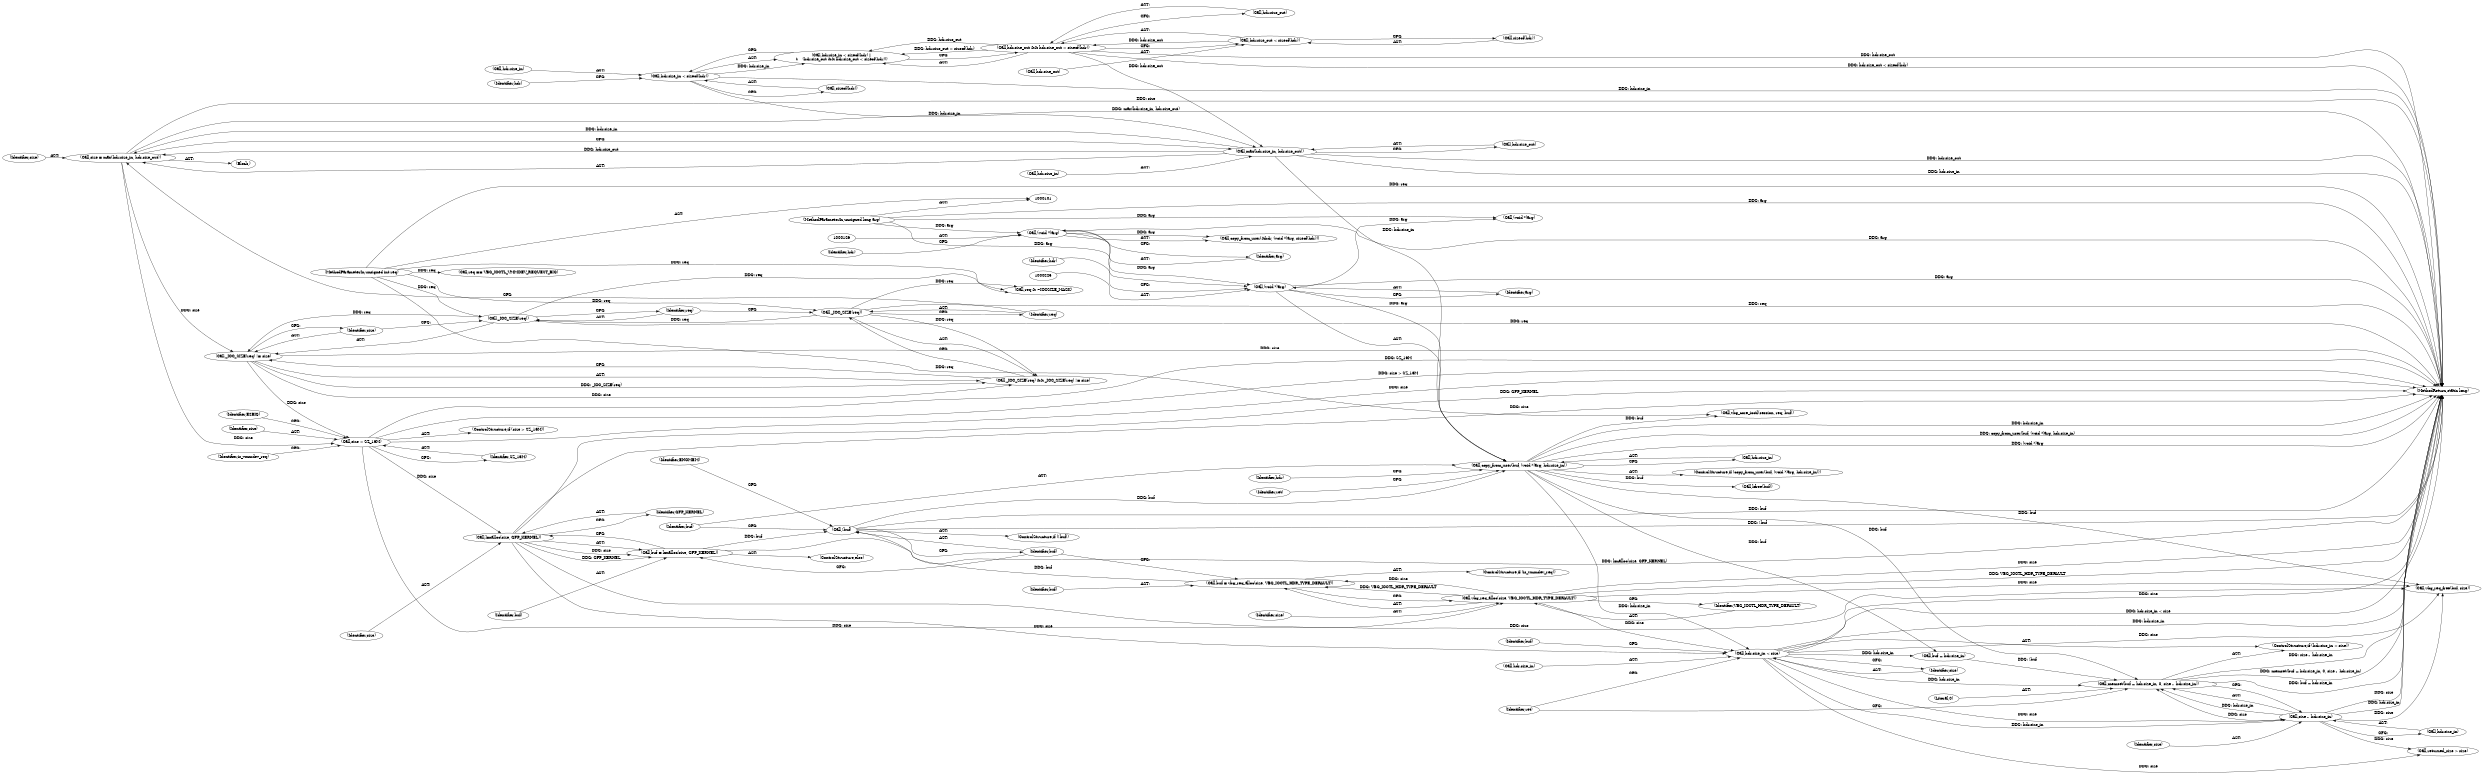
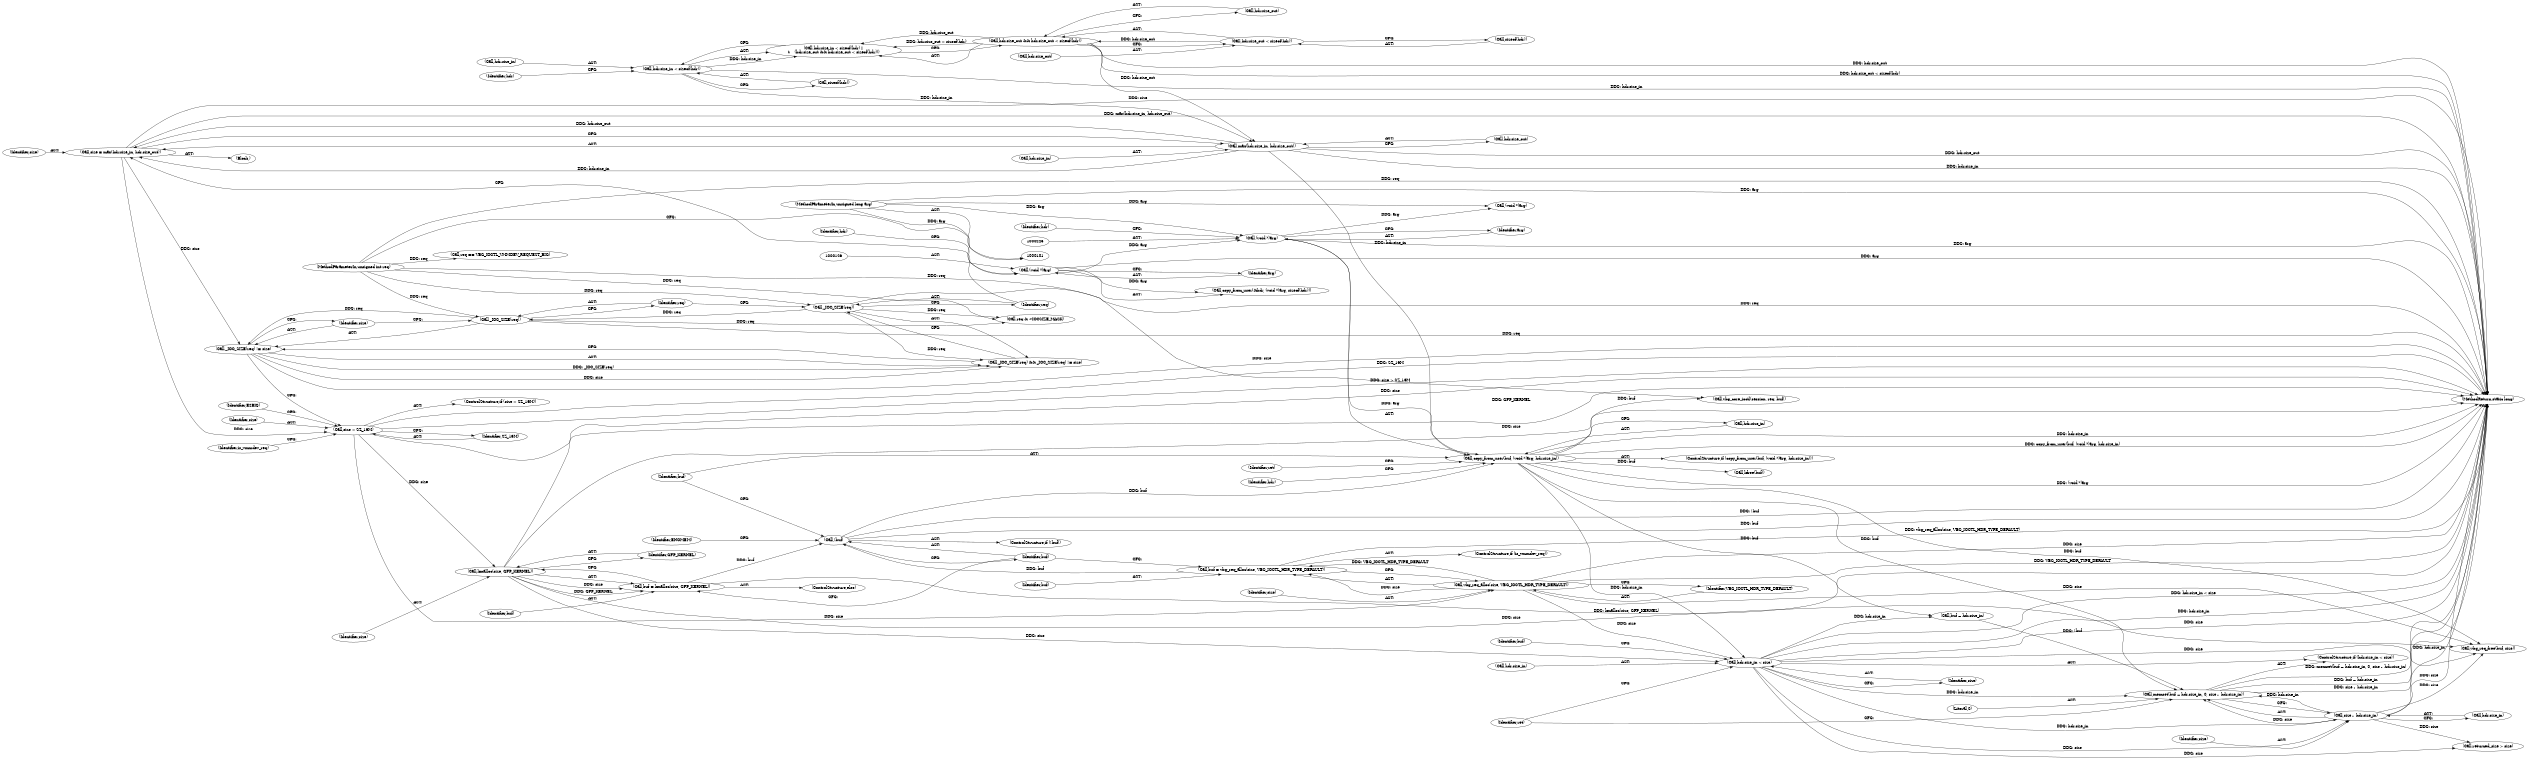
(680, 214) -> (672, 217)
(296, 403) -> (292, 396)
none -> (1925, 534)
